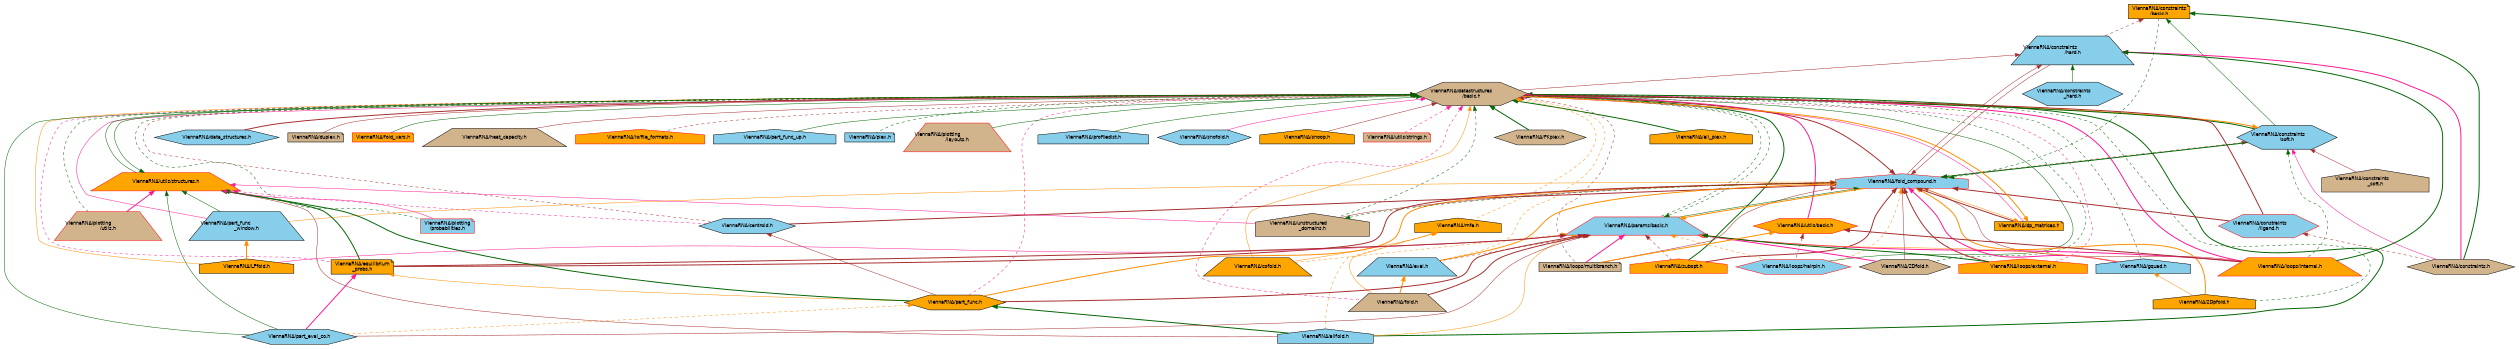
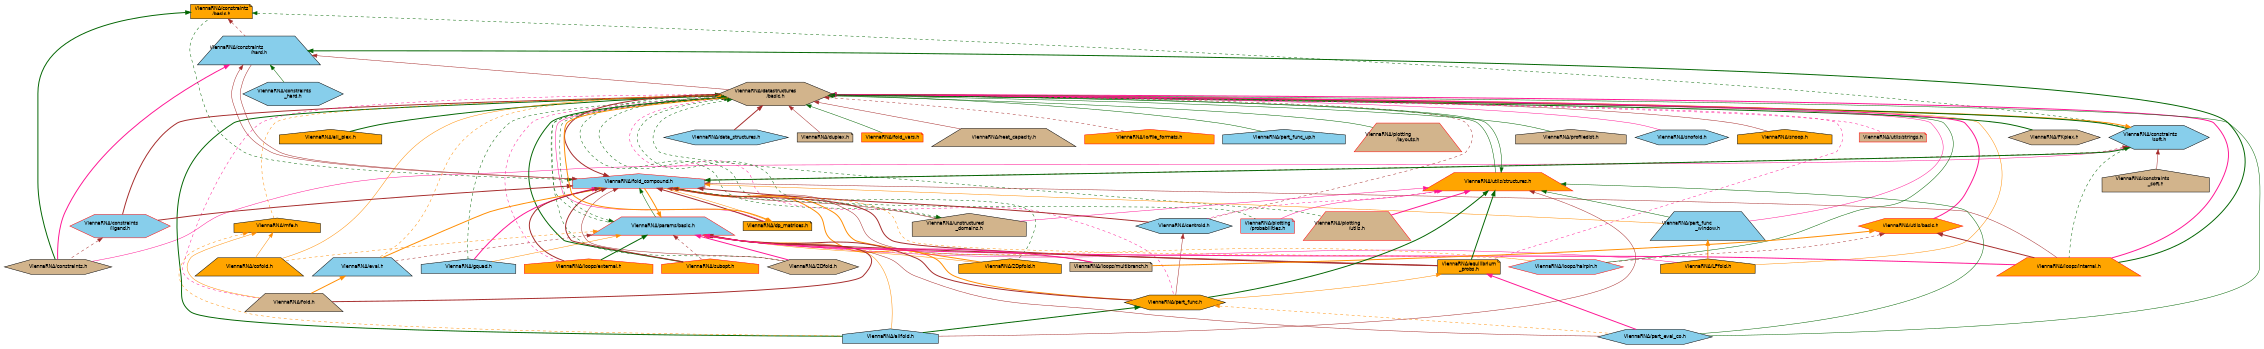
(2223, 74) -> (1194, 53)
(870, 137) -> none
(1093, 137) -> (1571, 137)
(1608, 159) -> none
(2176, 286) -> (844, 251)
